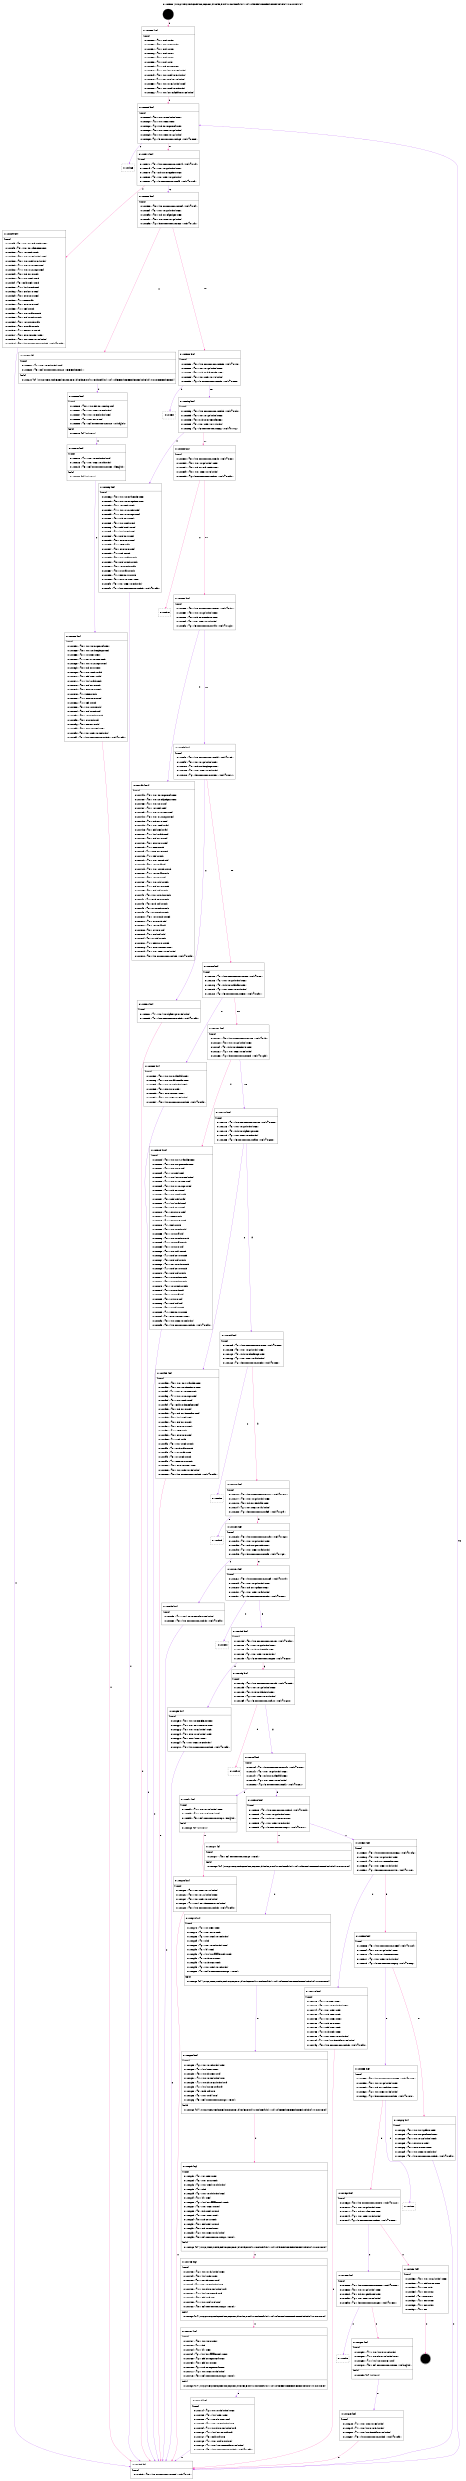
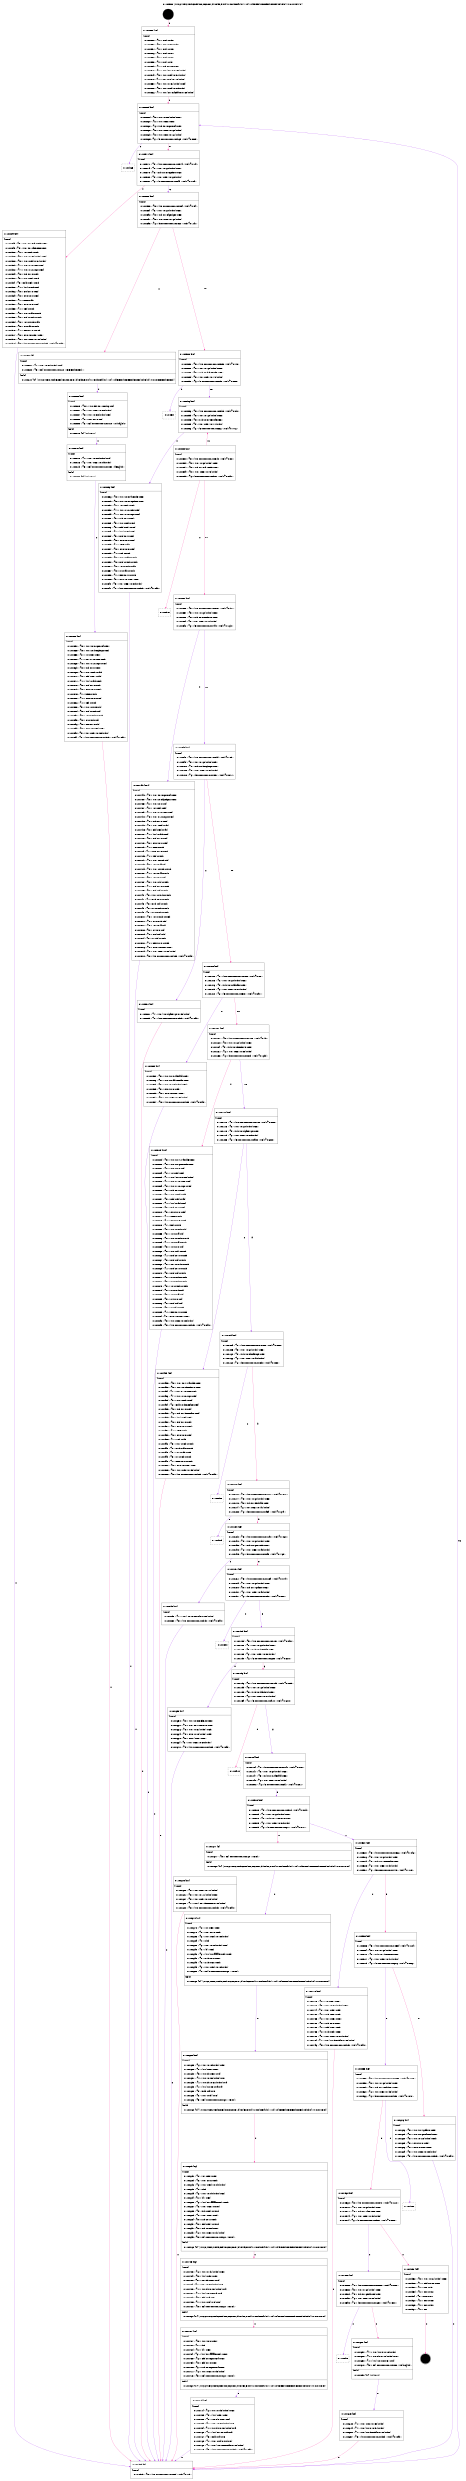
(203, 438) -> (207, 440)
none -> (135, 1711)
(208, 1814) -> none
